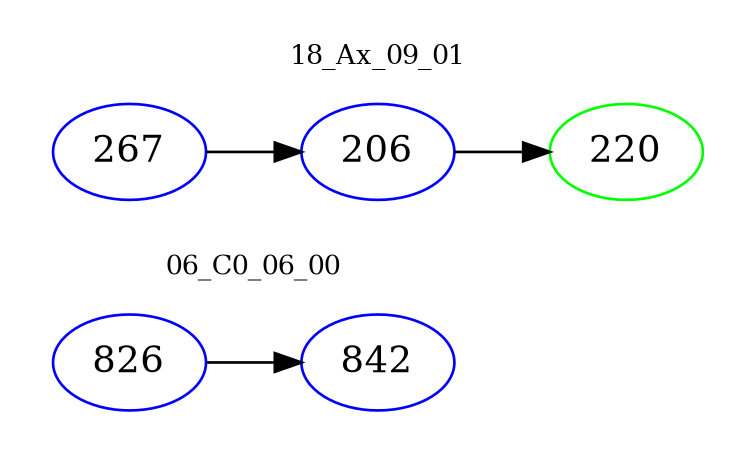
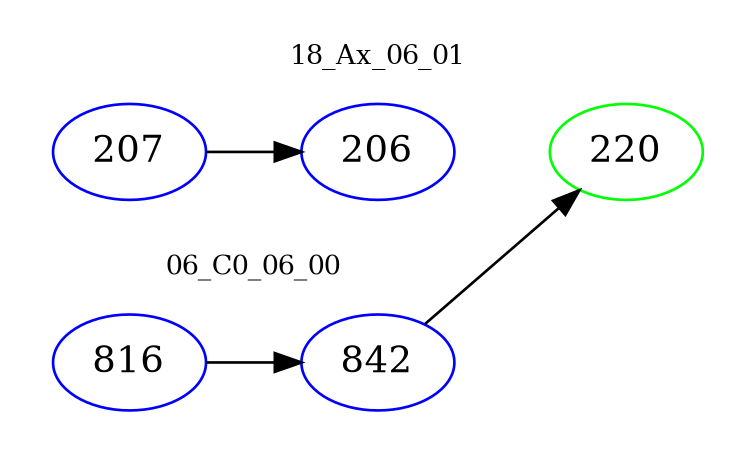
(378, 57) -> (378, 57)
(130, 152) -> (130, 152)
(489, 152) -> (492, 266)
(130, 362) -> (130, 362)
